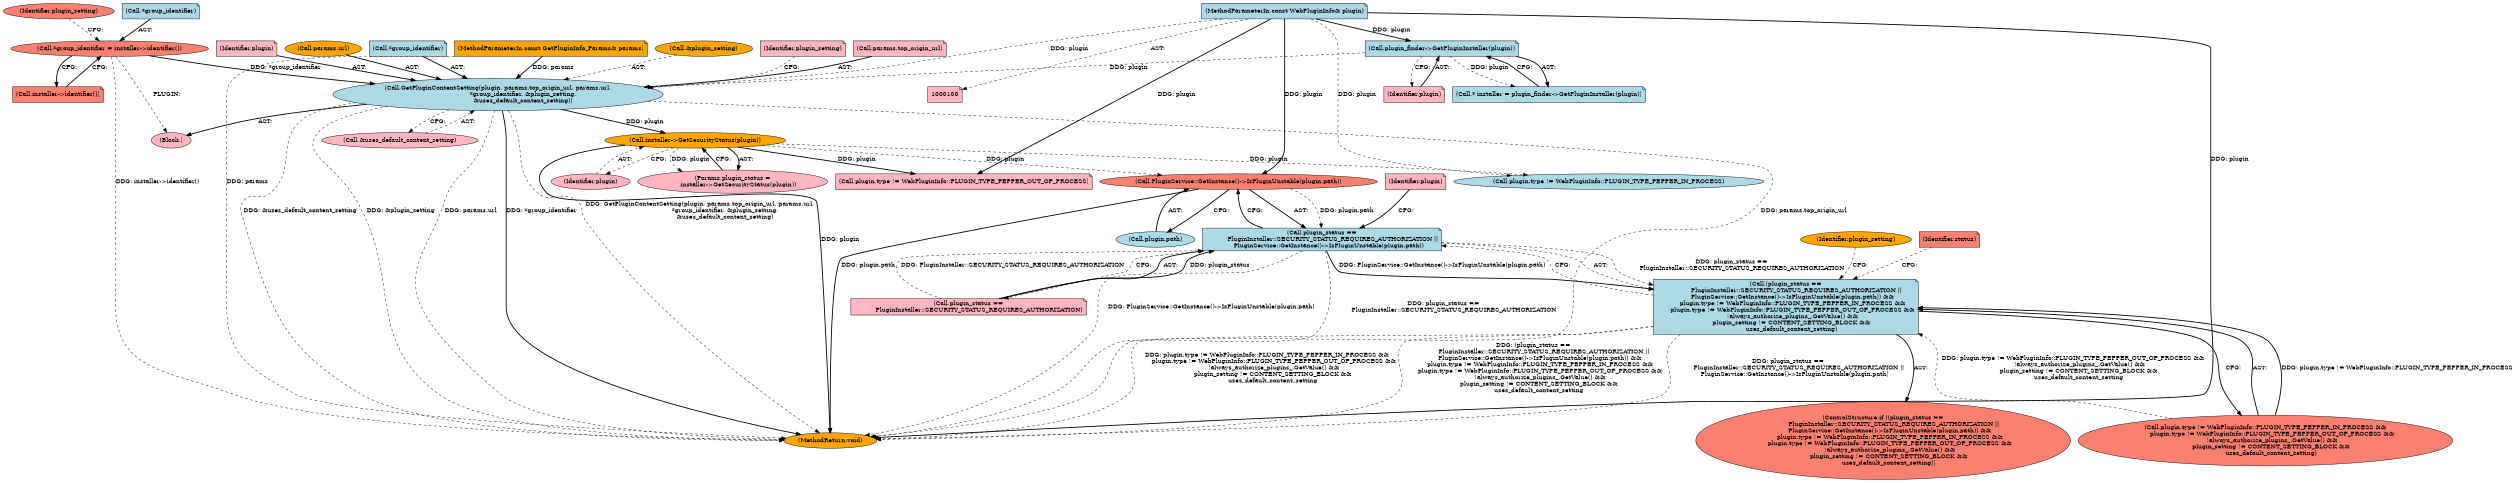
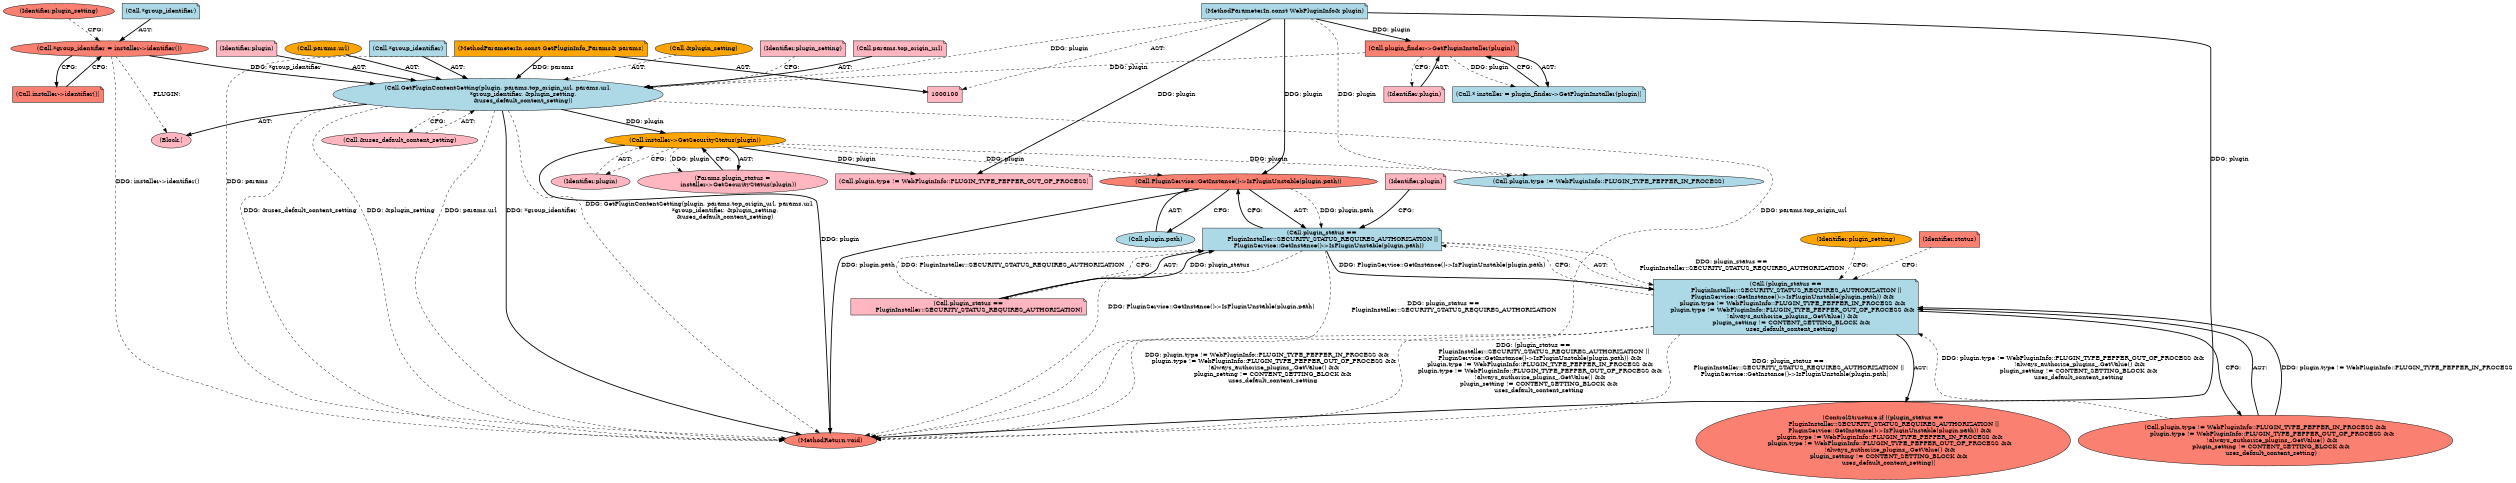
(1442, 49) -> (1442, 49)
none -> (754, 72)
(830, 441) -> (830, 441)
